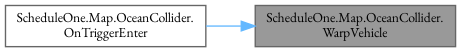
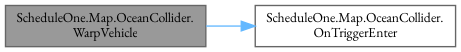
(224, 26) -> (224, 26)
